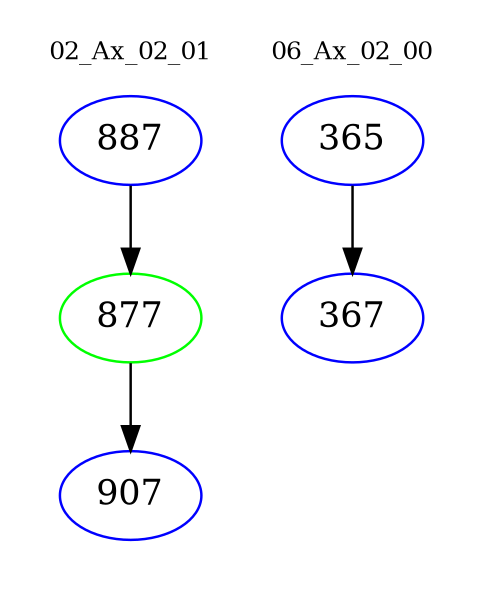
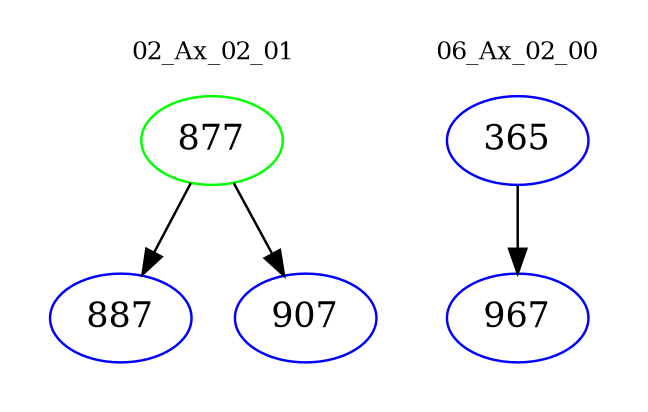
(131, 217) -> (173, 218)
(353, 318) -> (518, 318)
